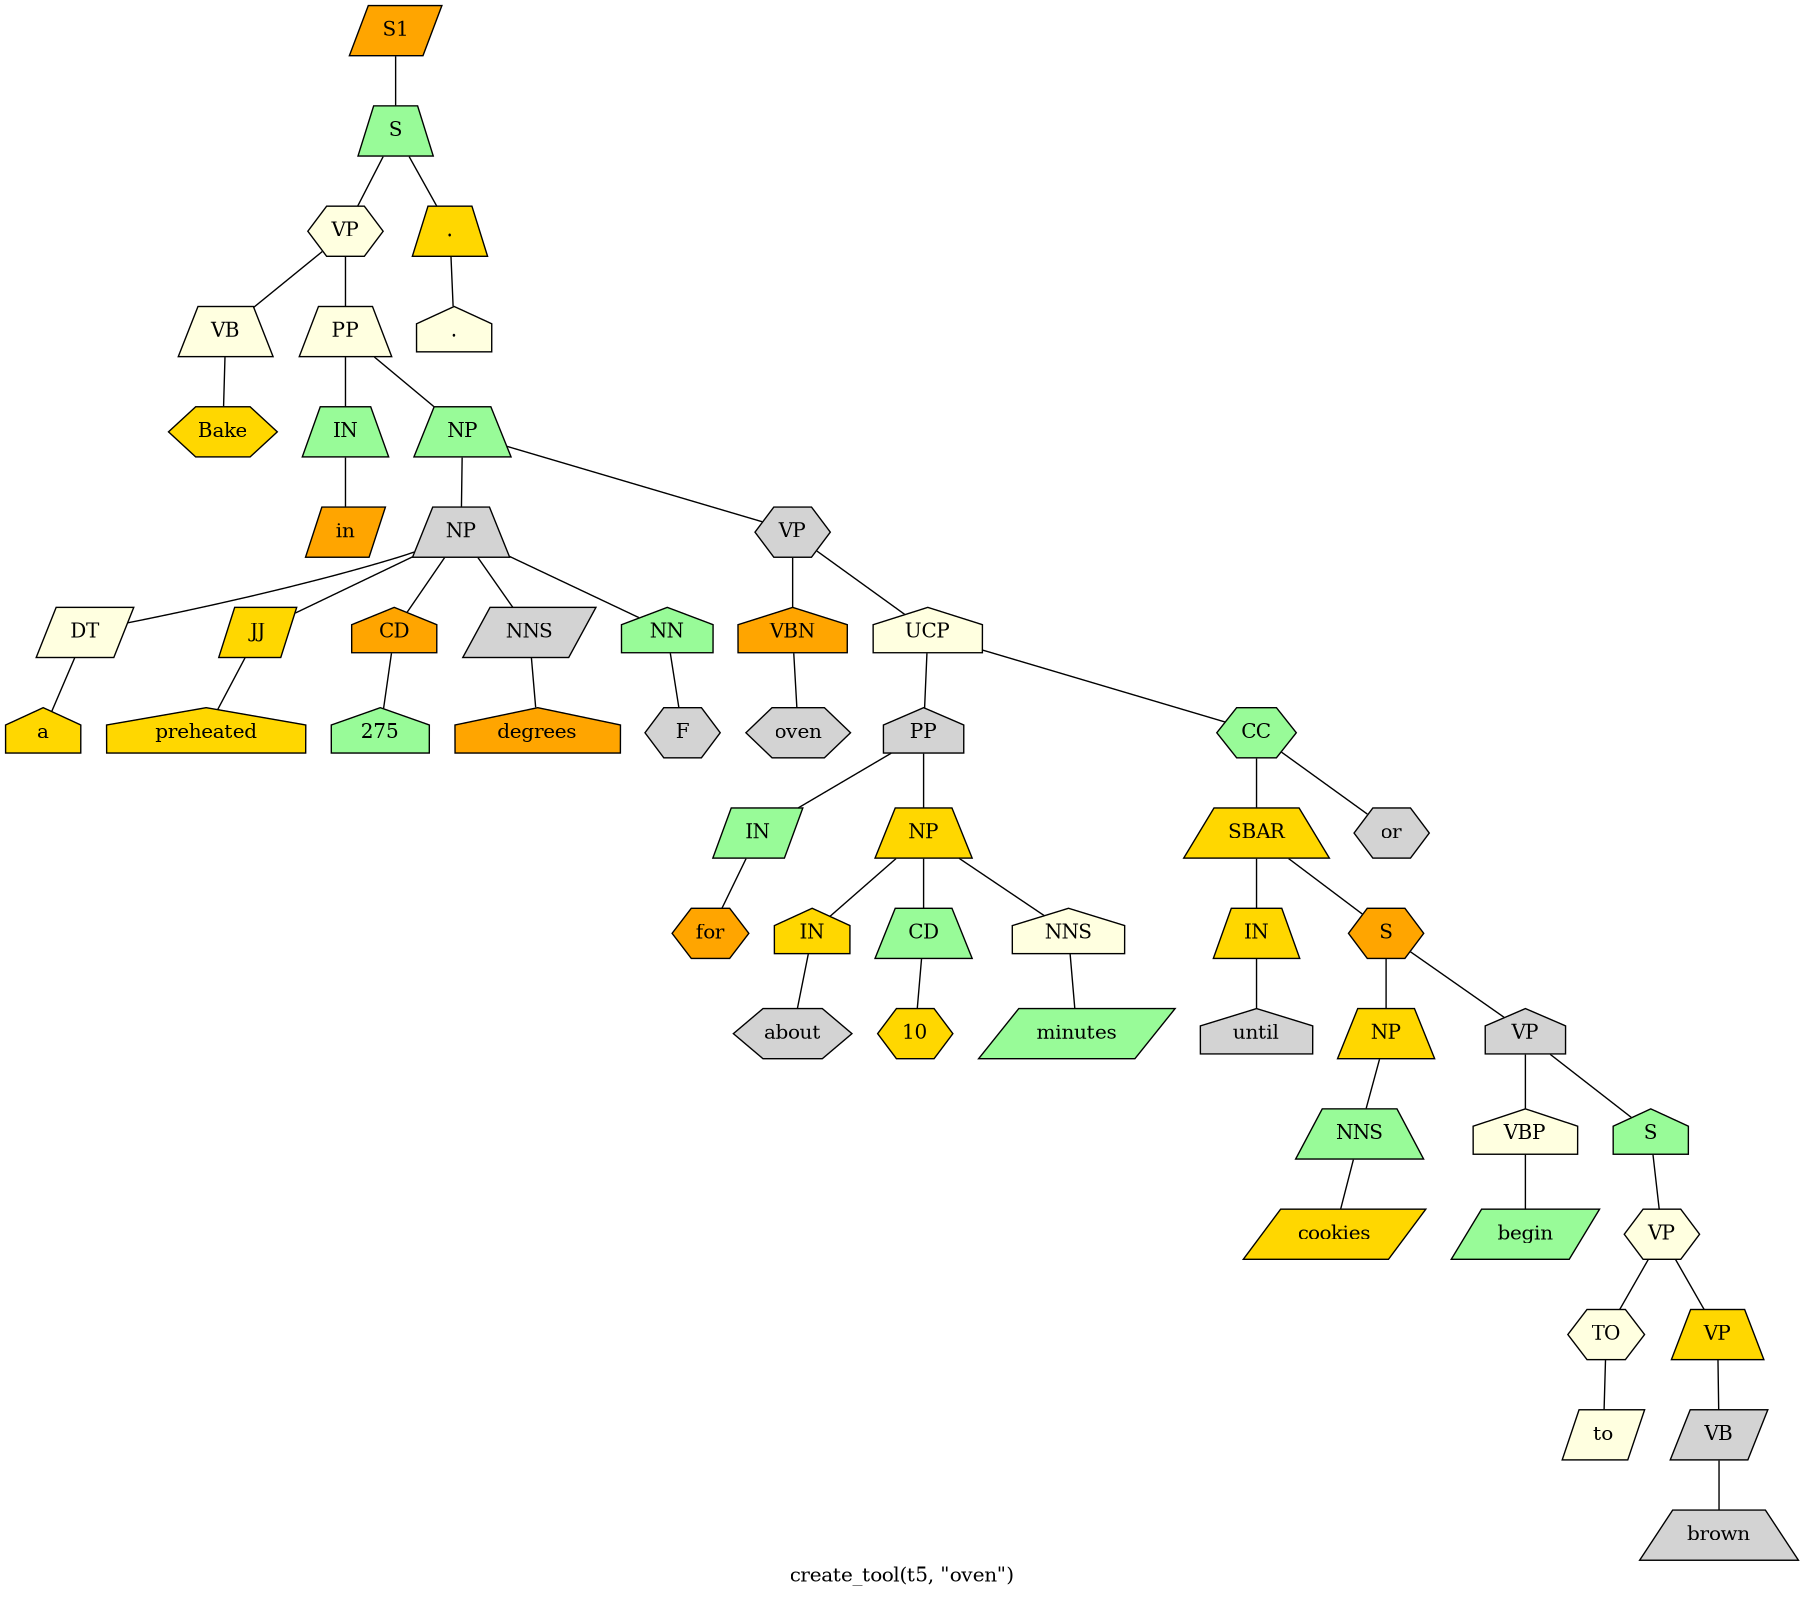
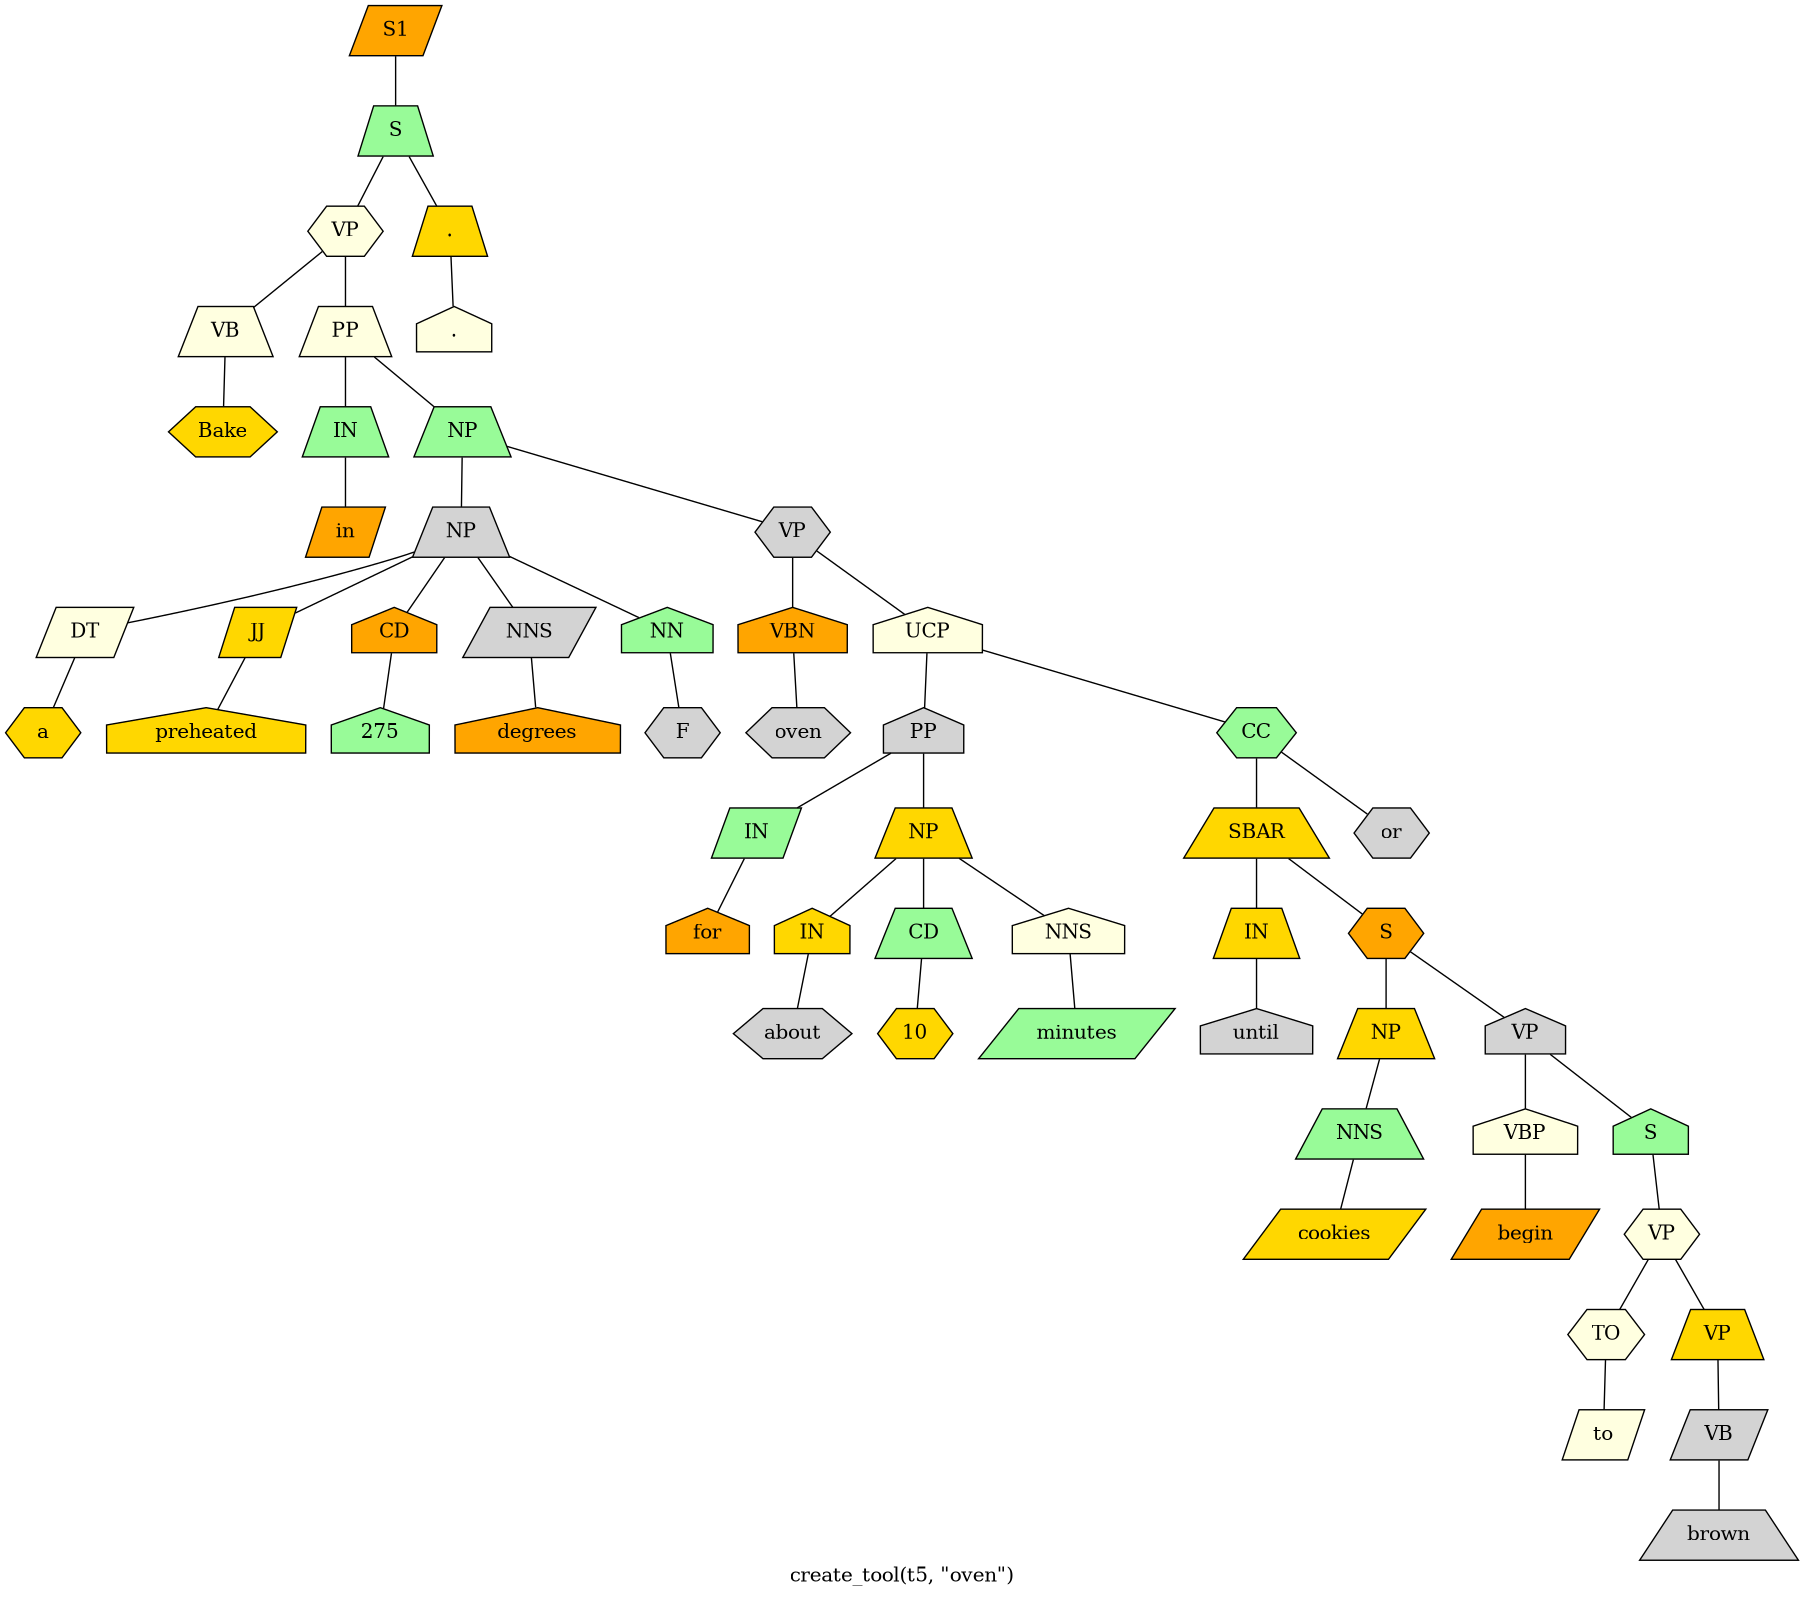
(43, 733) -> (43, 733)
(710, 933) -> (708, 933)
(1525, 1234) -> (1525, 1234)
